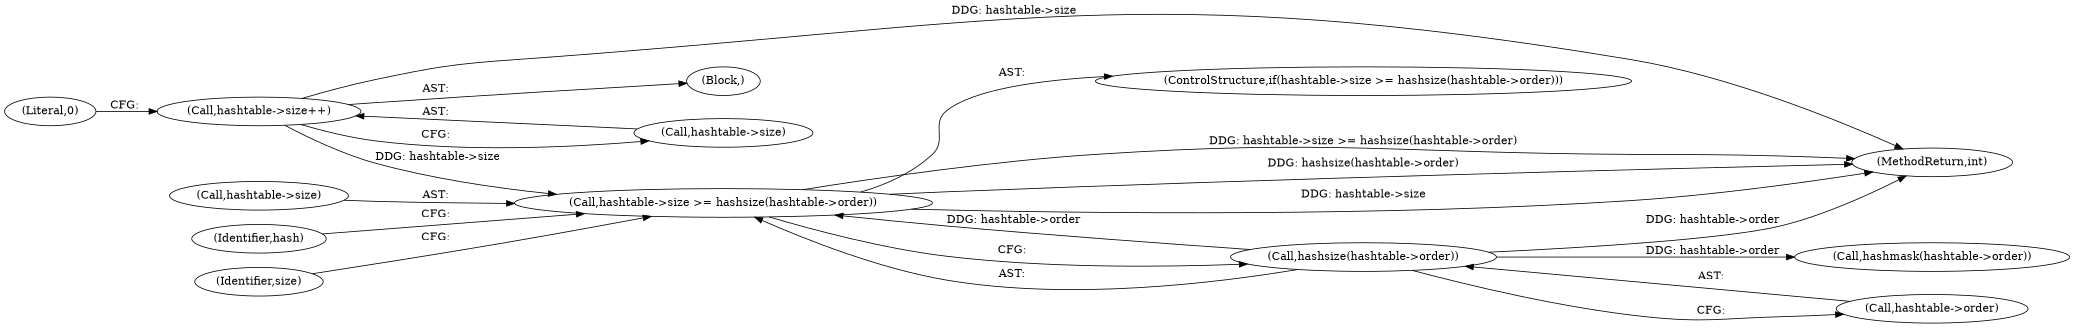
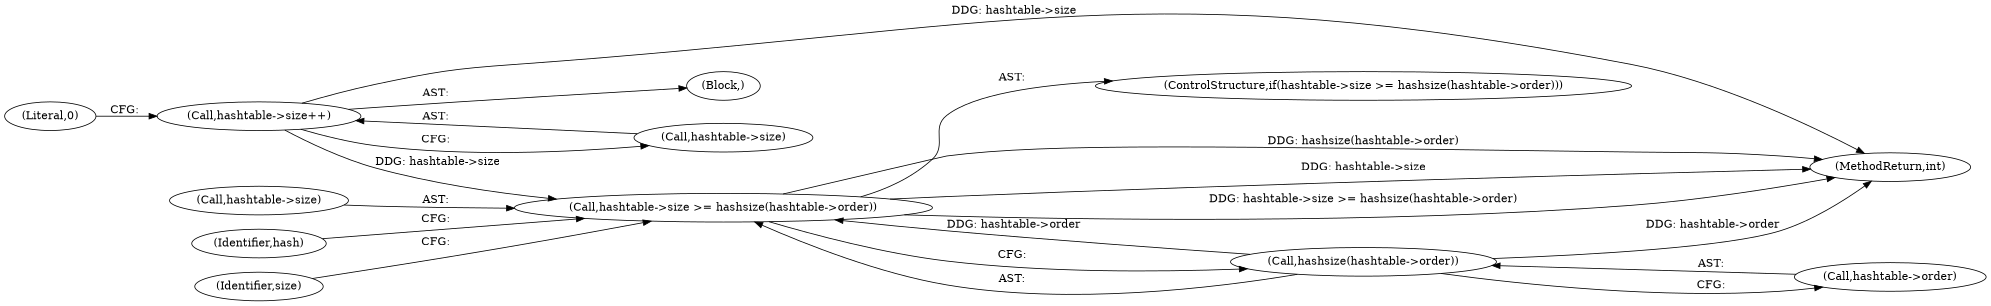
(1932, 257) -> none
